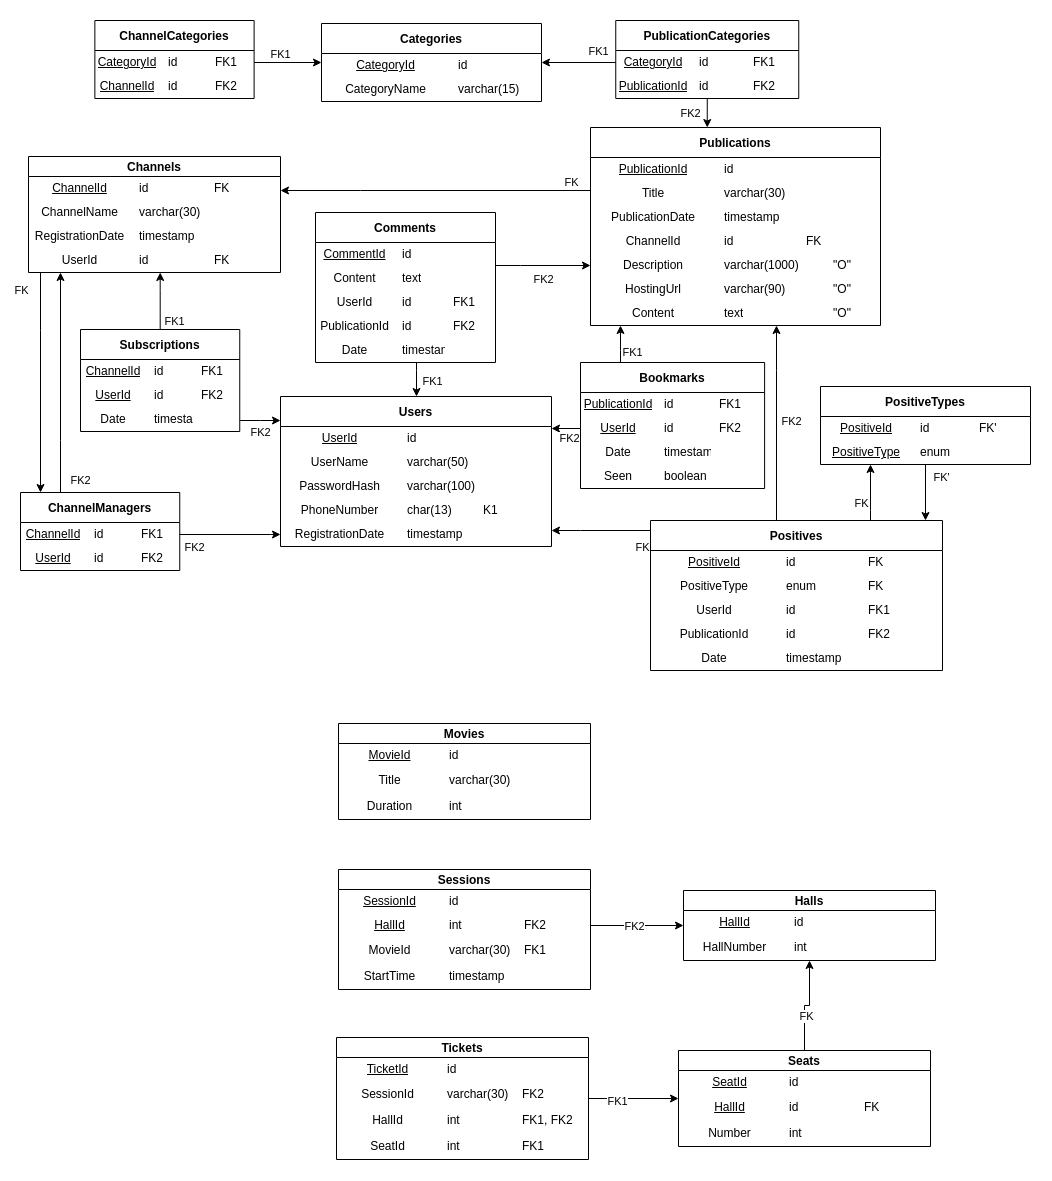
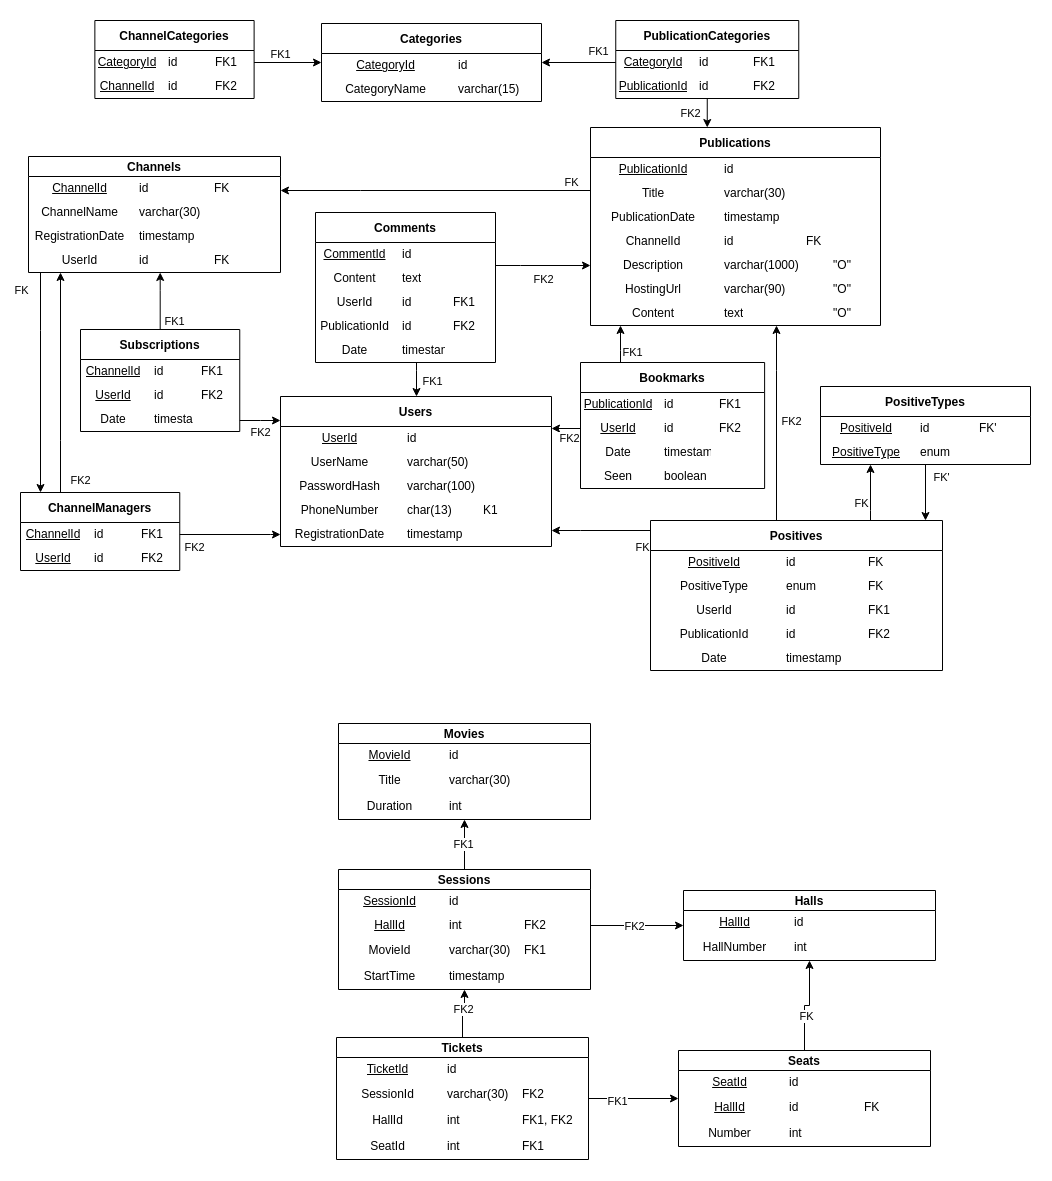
none -> (465, 848)
none -> (463, 1017)
